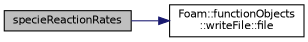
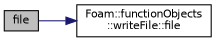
(68, 21) -> (21, 21)
